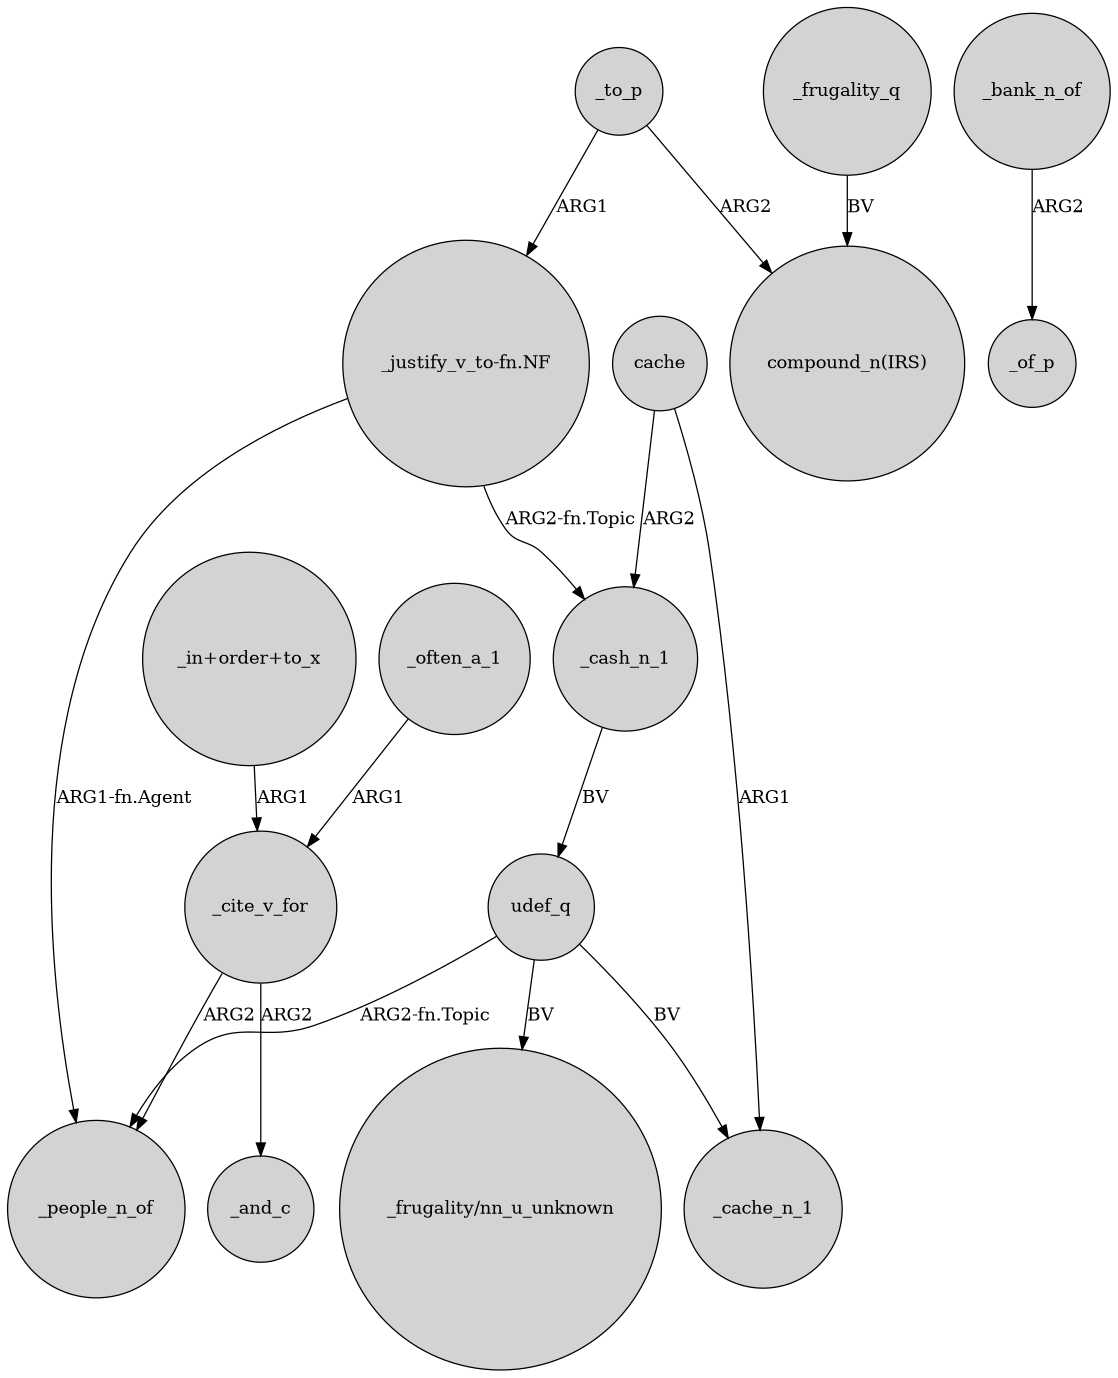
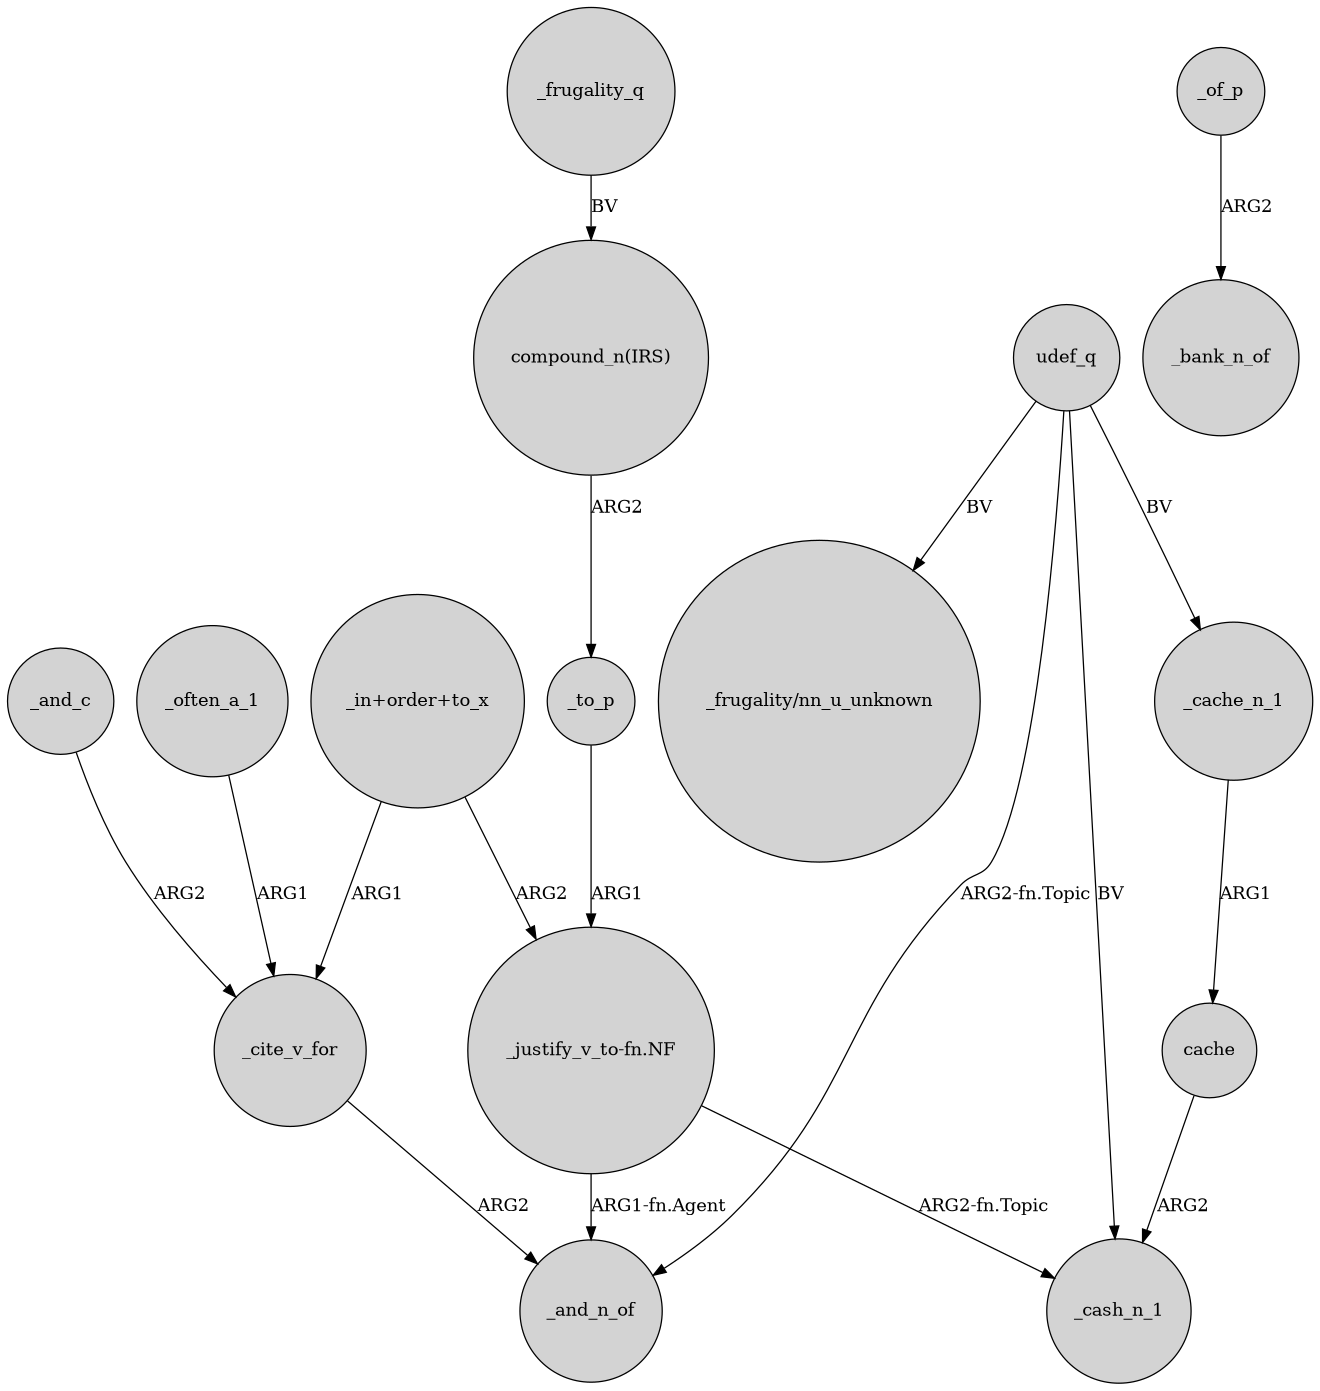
(705, 194) -> (591, 560)
(1032, 238) -> (1221, 201)
(734, 760) -> (1221, 885)
(582, 786) -> (1092, 818)
none -> (498, 862)
(261, 1063) -> (137, 879)
(96, 1209) -> (591, 1311)
